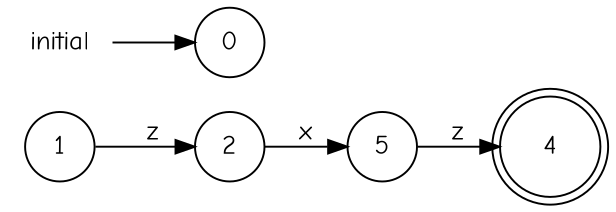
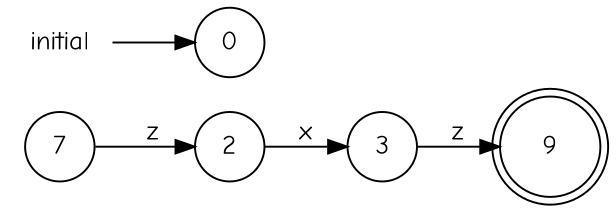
(60, 147) -> (60, 147)
(382, 147) -> (382, 147)
(550, 147) -> (550, 147)
